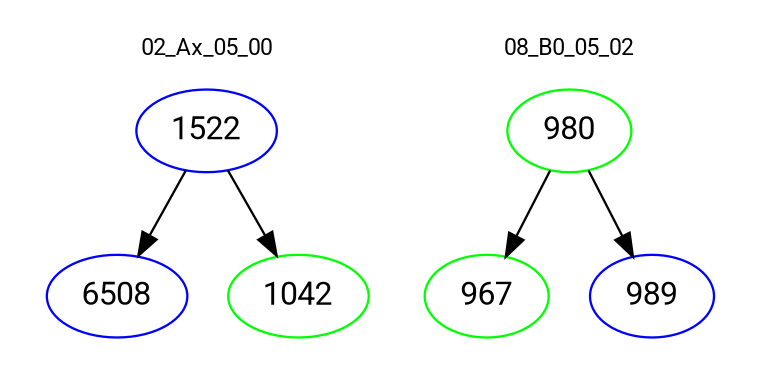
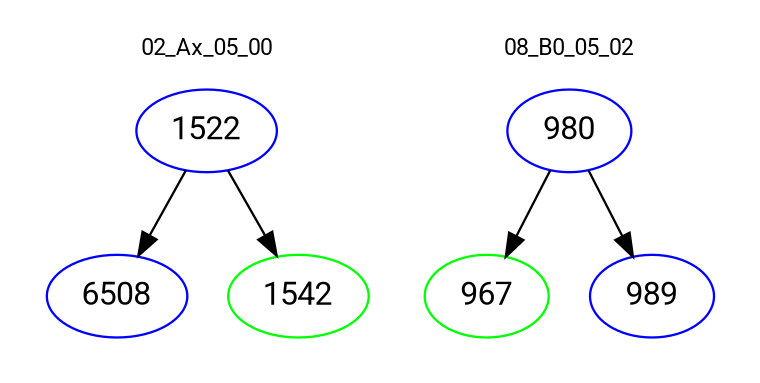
(569, 131) -> (569, 131)
(298, 296) -> (298, 296)
